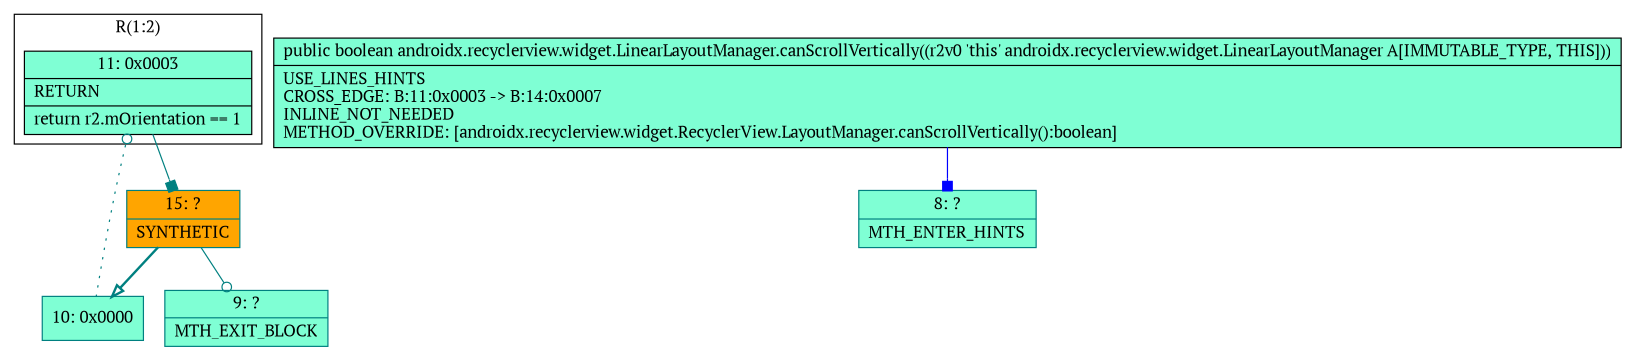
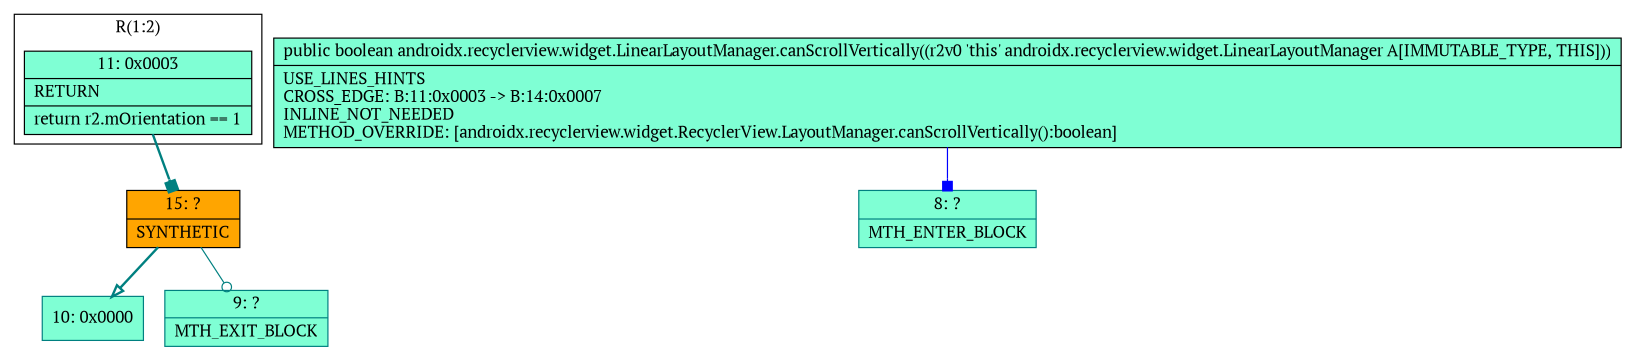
(161, 157) -> (161, 157)
(183, 219) -> (183, 219)
(110, 220) -> none
(947, 233) -> (947, 233)
